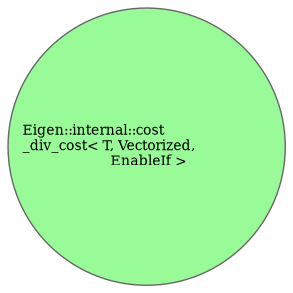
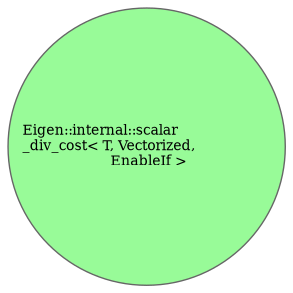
(147, 147) -> (147, 147)
